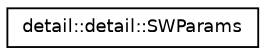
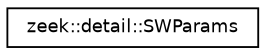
(133, 28) -> (133, 28)
